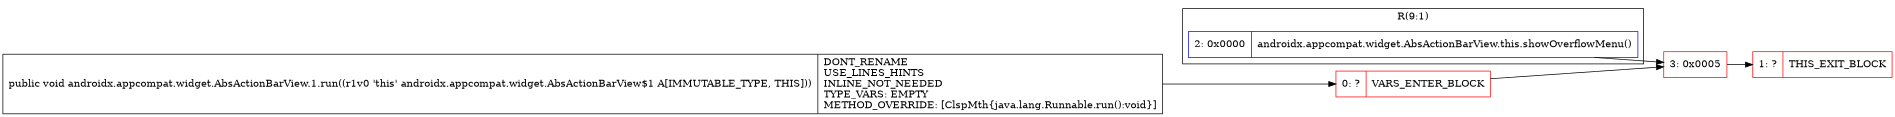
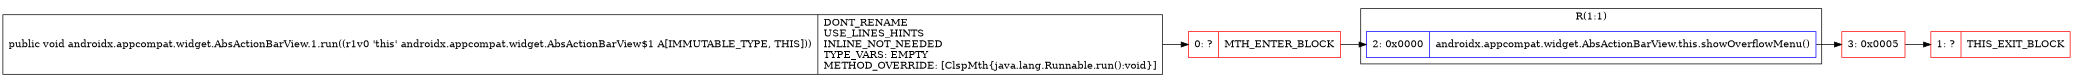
(1413, 17) -> (1591, 17)
(1573, 73) -> (1350, 45)
(1428, 84) -> (1280, 44)
